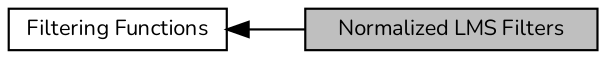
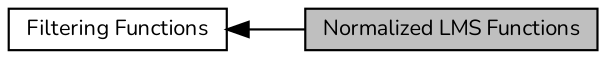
(451, 29) -> (451, 29)
